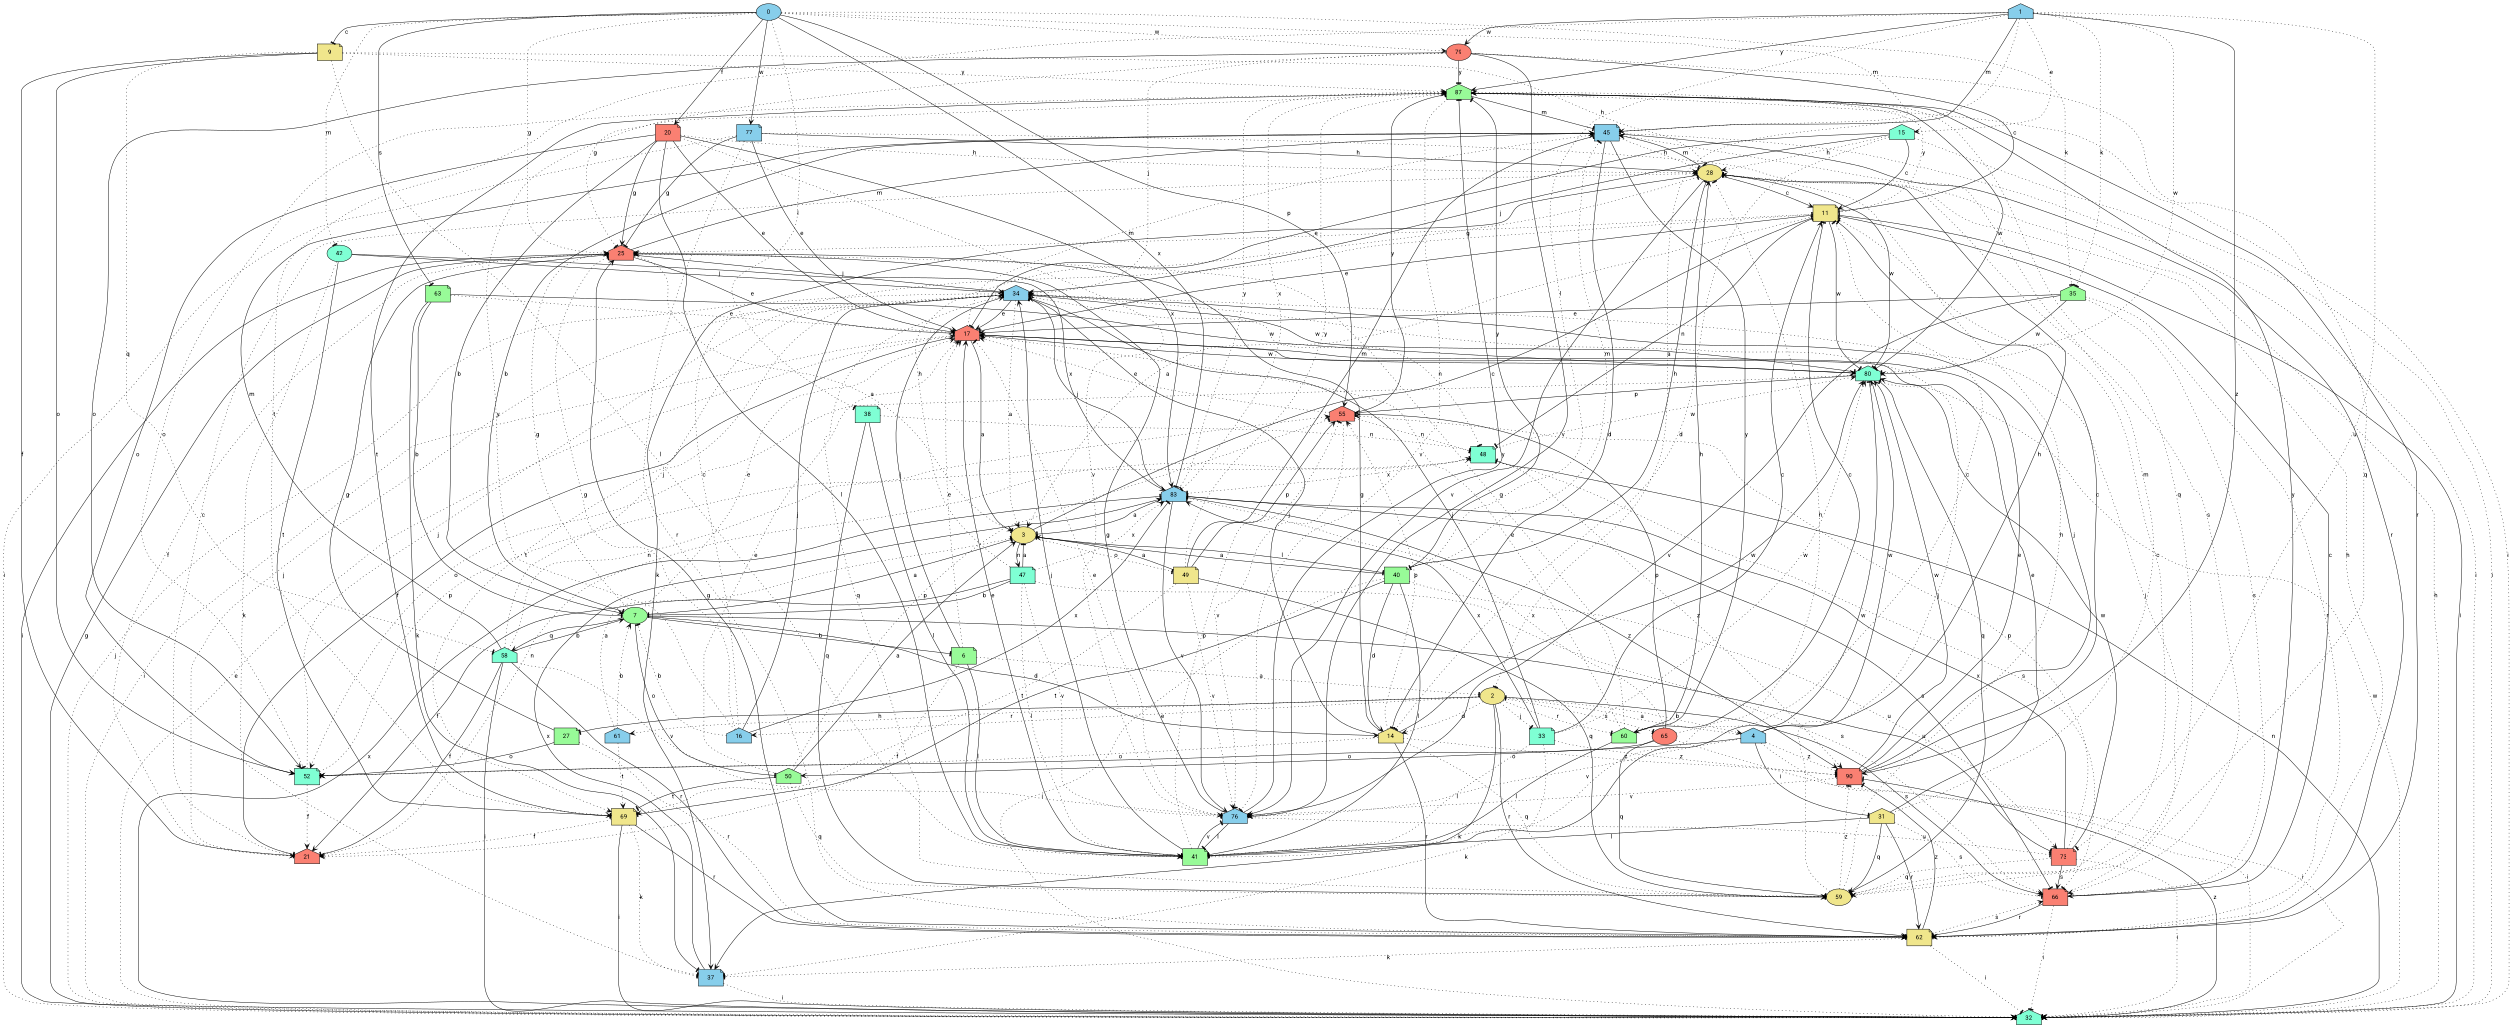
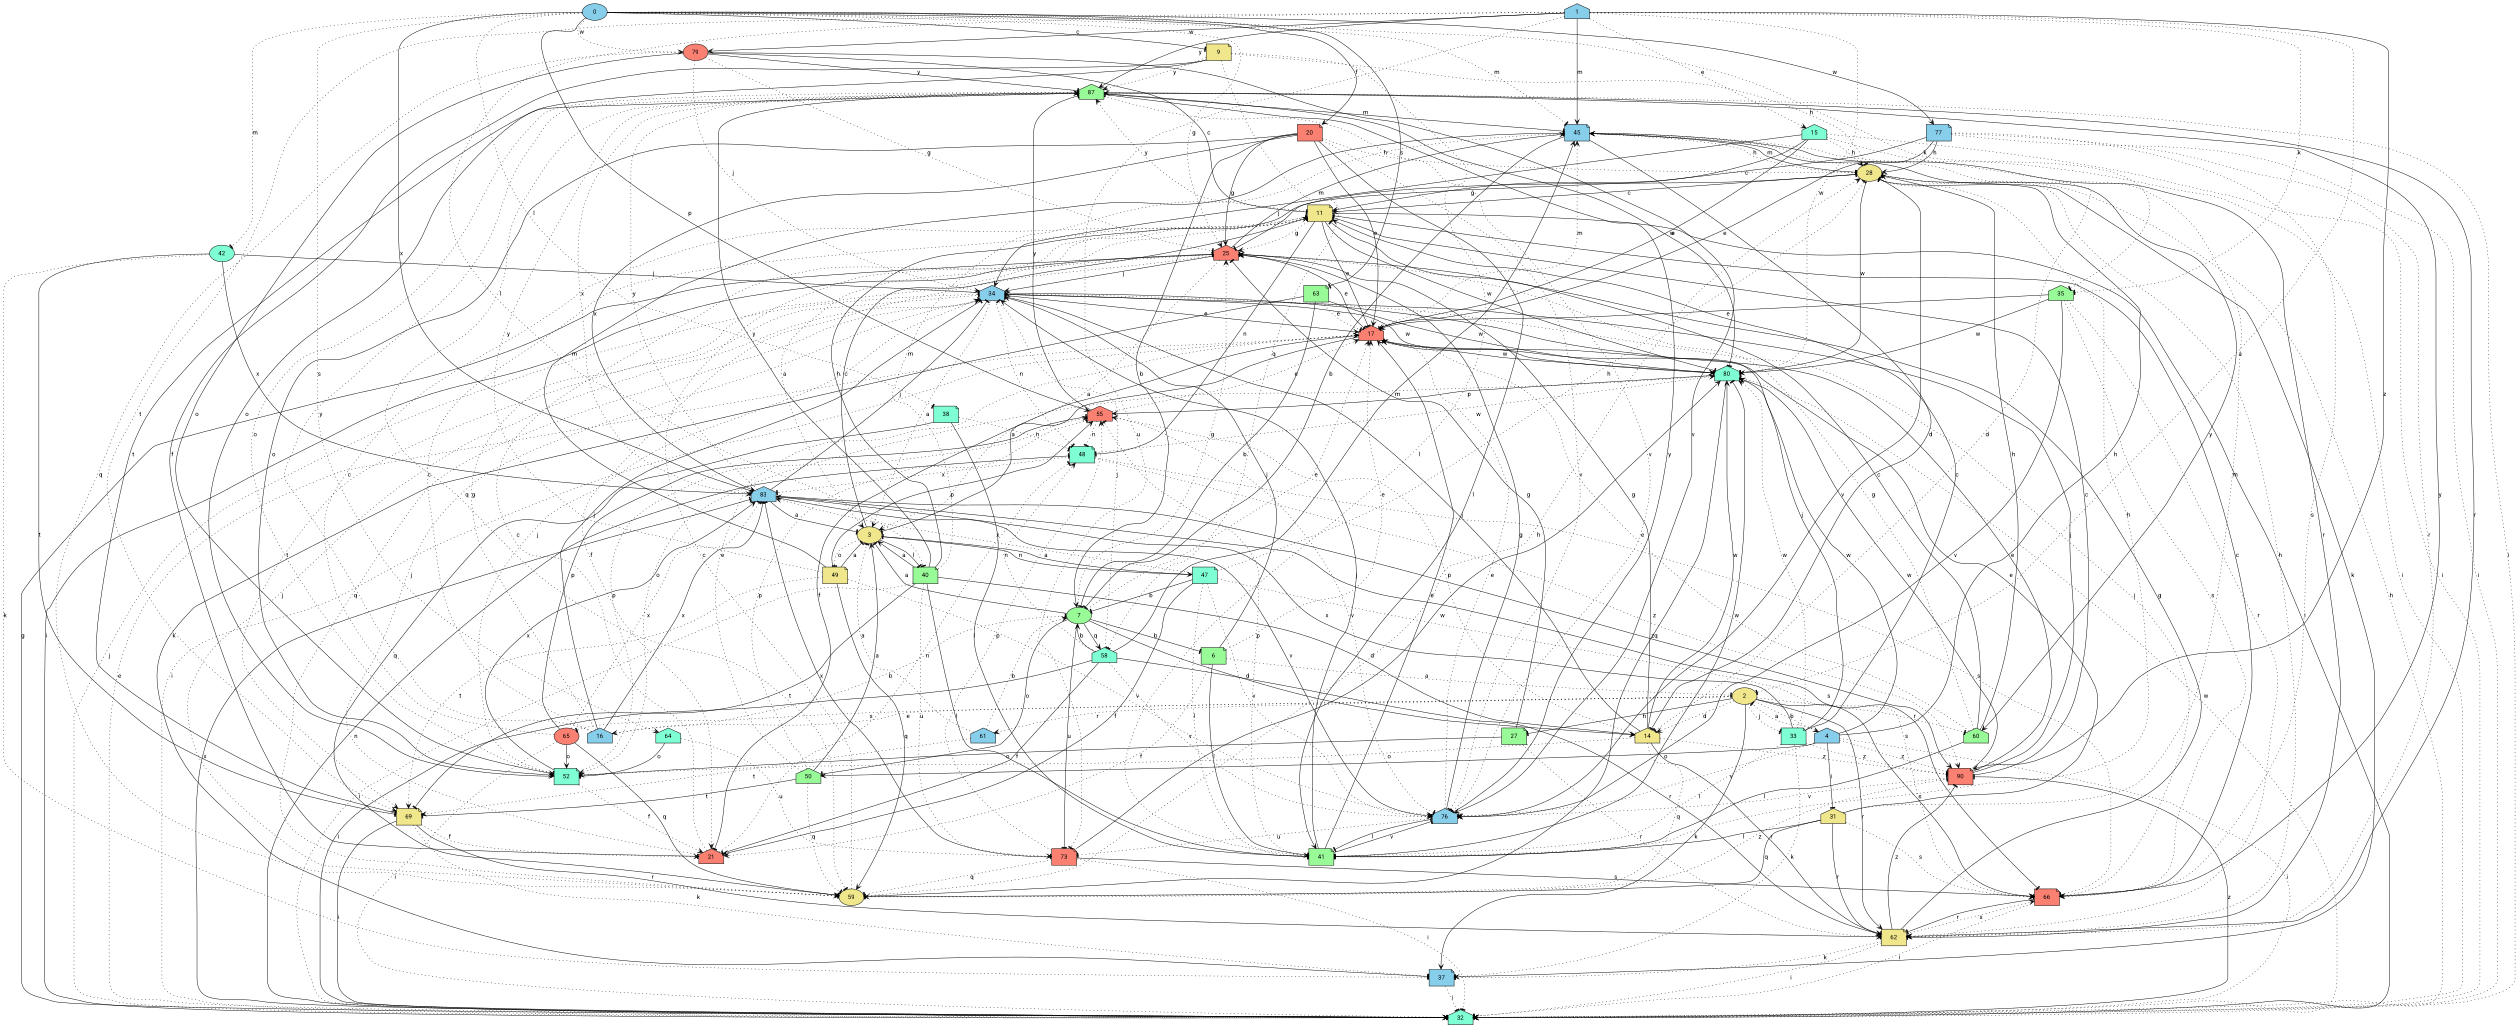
(651, 214) -> (653, 343)
(646, 590) -> (551, 615)
none -> (668, 736)
